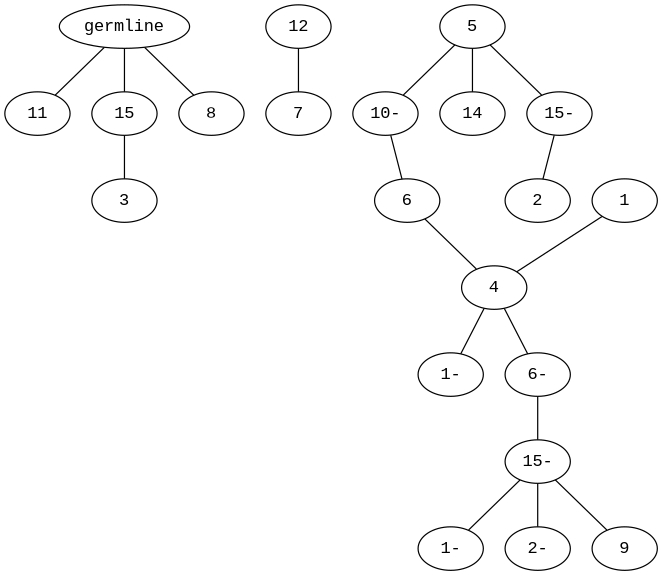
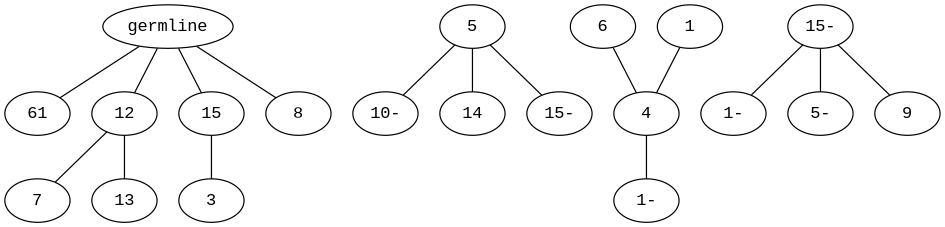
none -> (146, 70)
(37, 114) -> (37, 114)
(396, 157) -> none
none -> (124, 201)
(538, 201) -> none
(538, 375) -> none
(538, 549) -> (820, 114)
